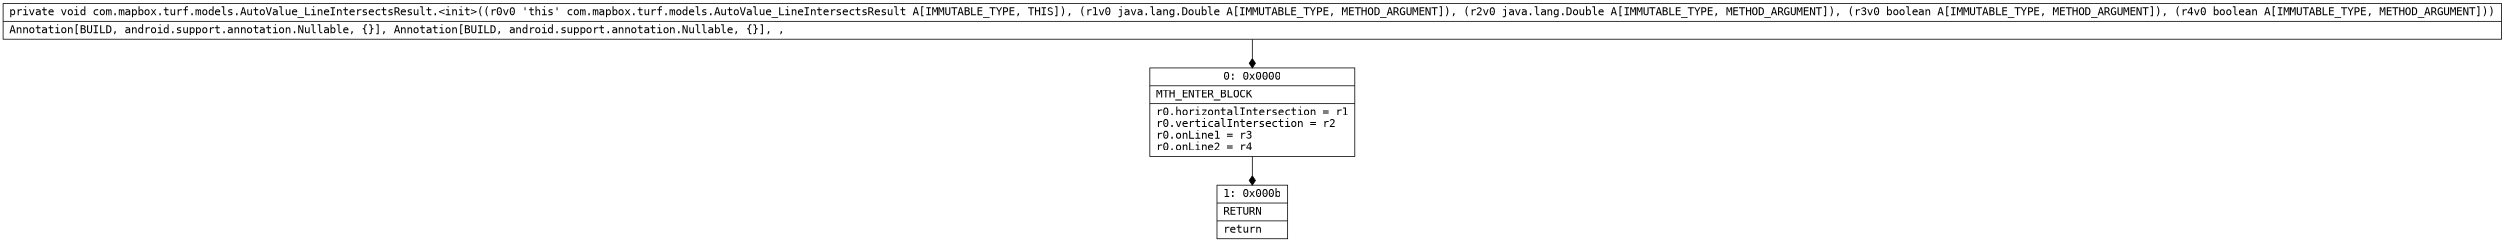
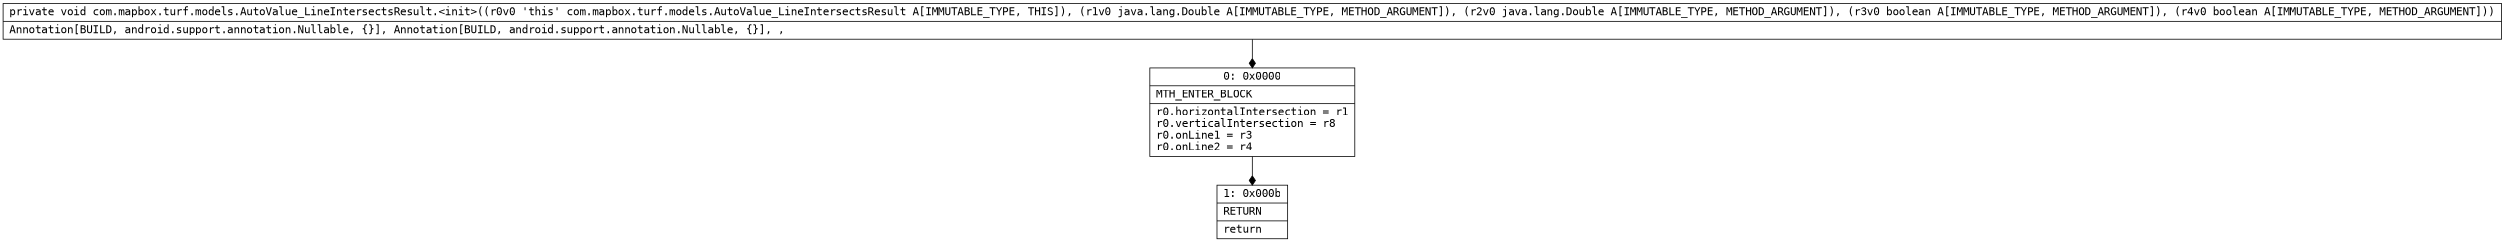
(1246, 124) -> (1246, 124)
